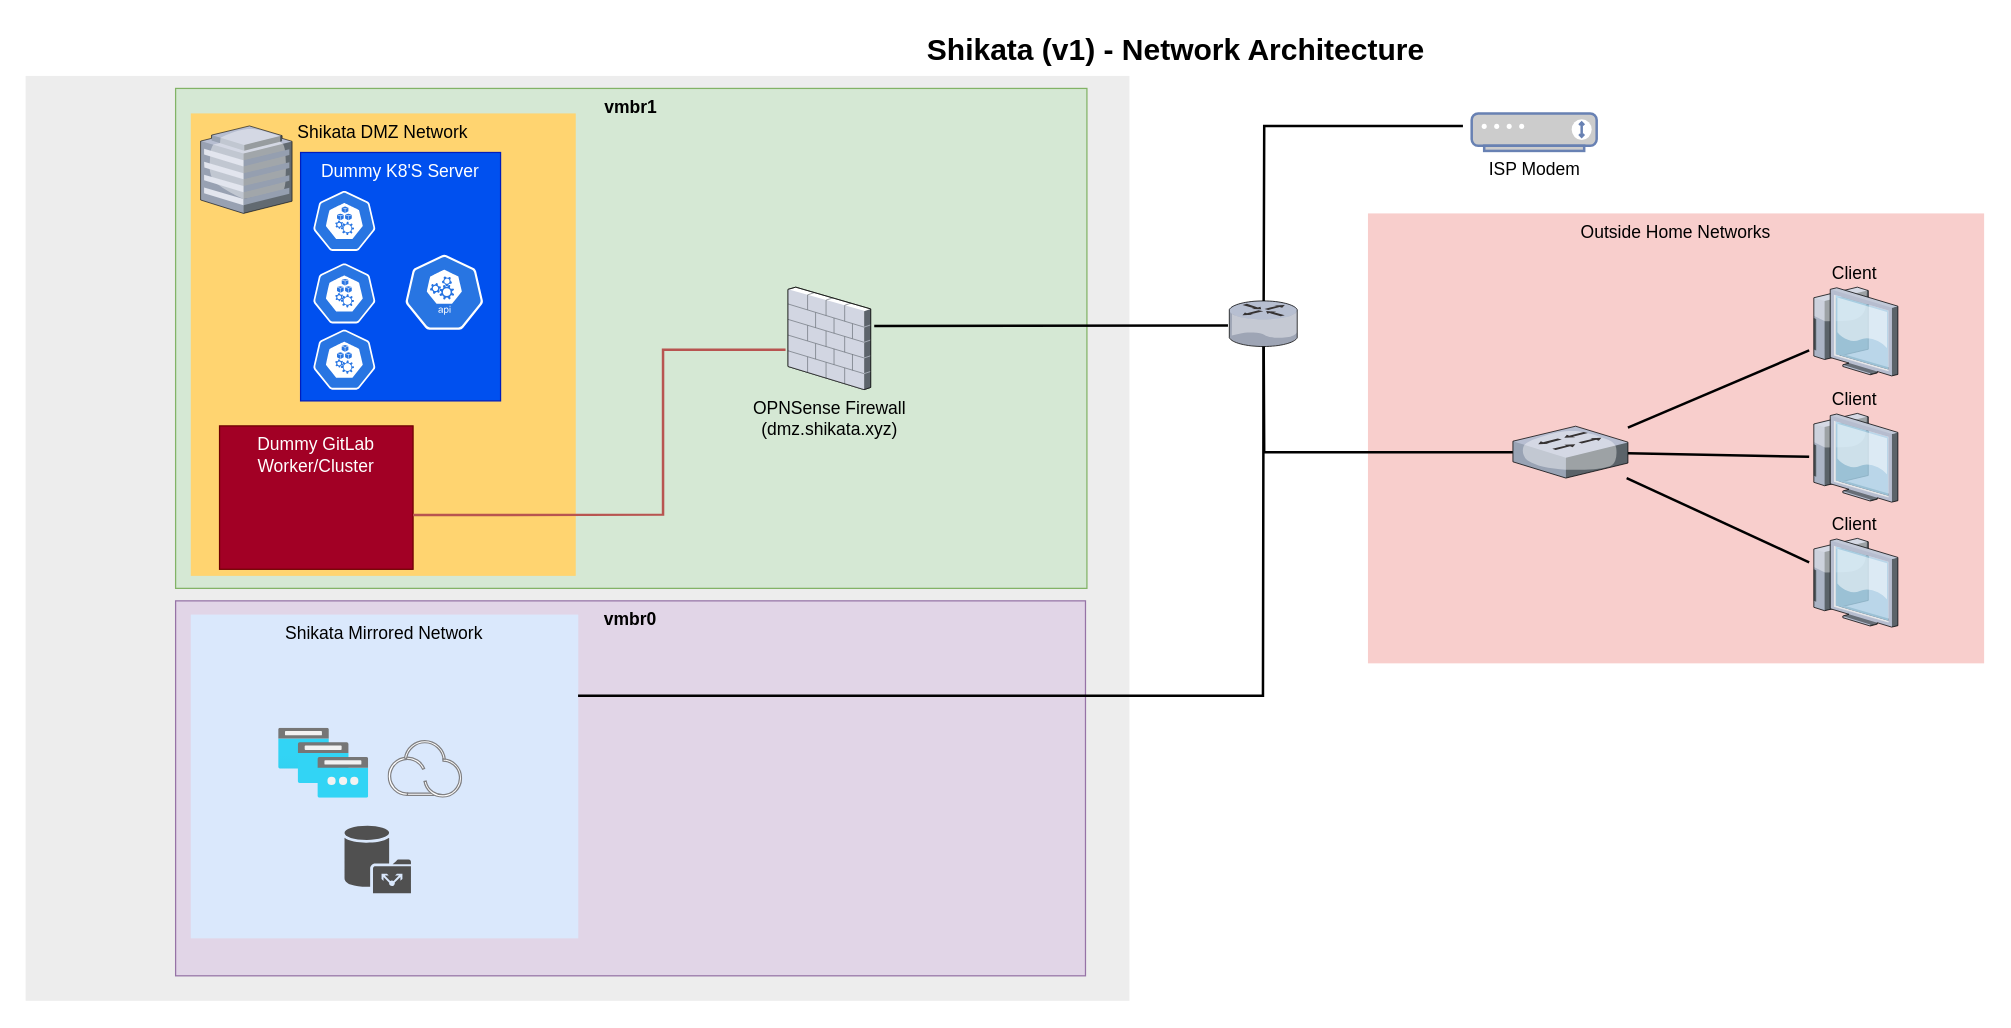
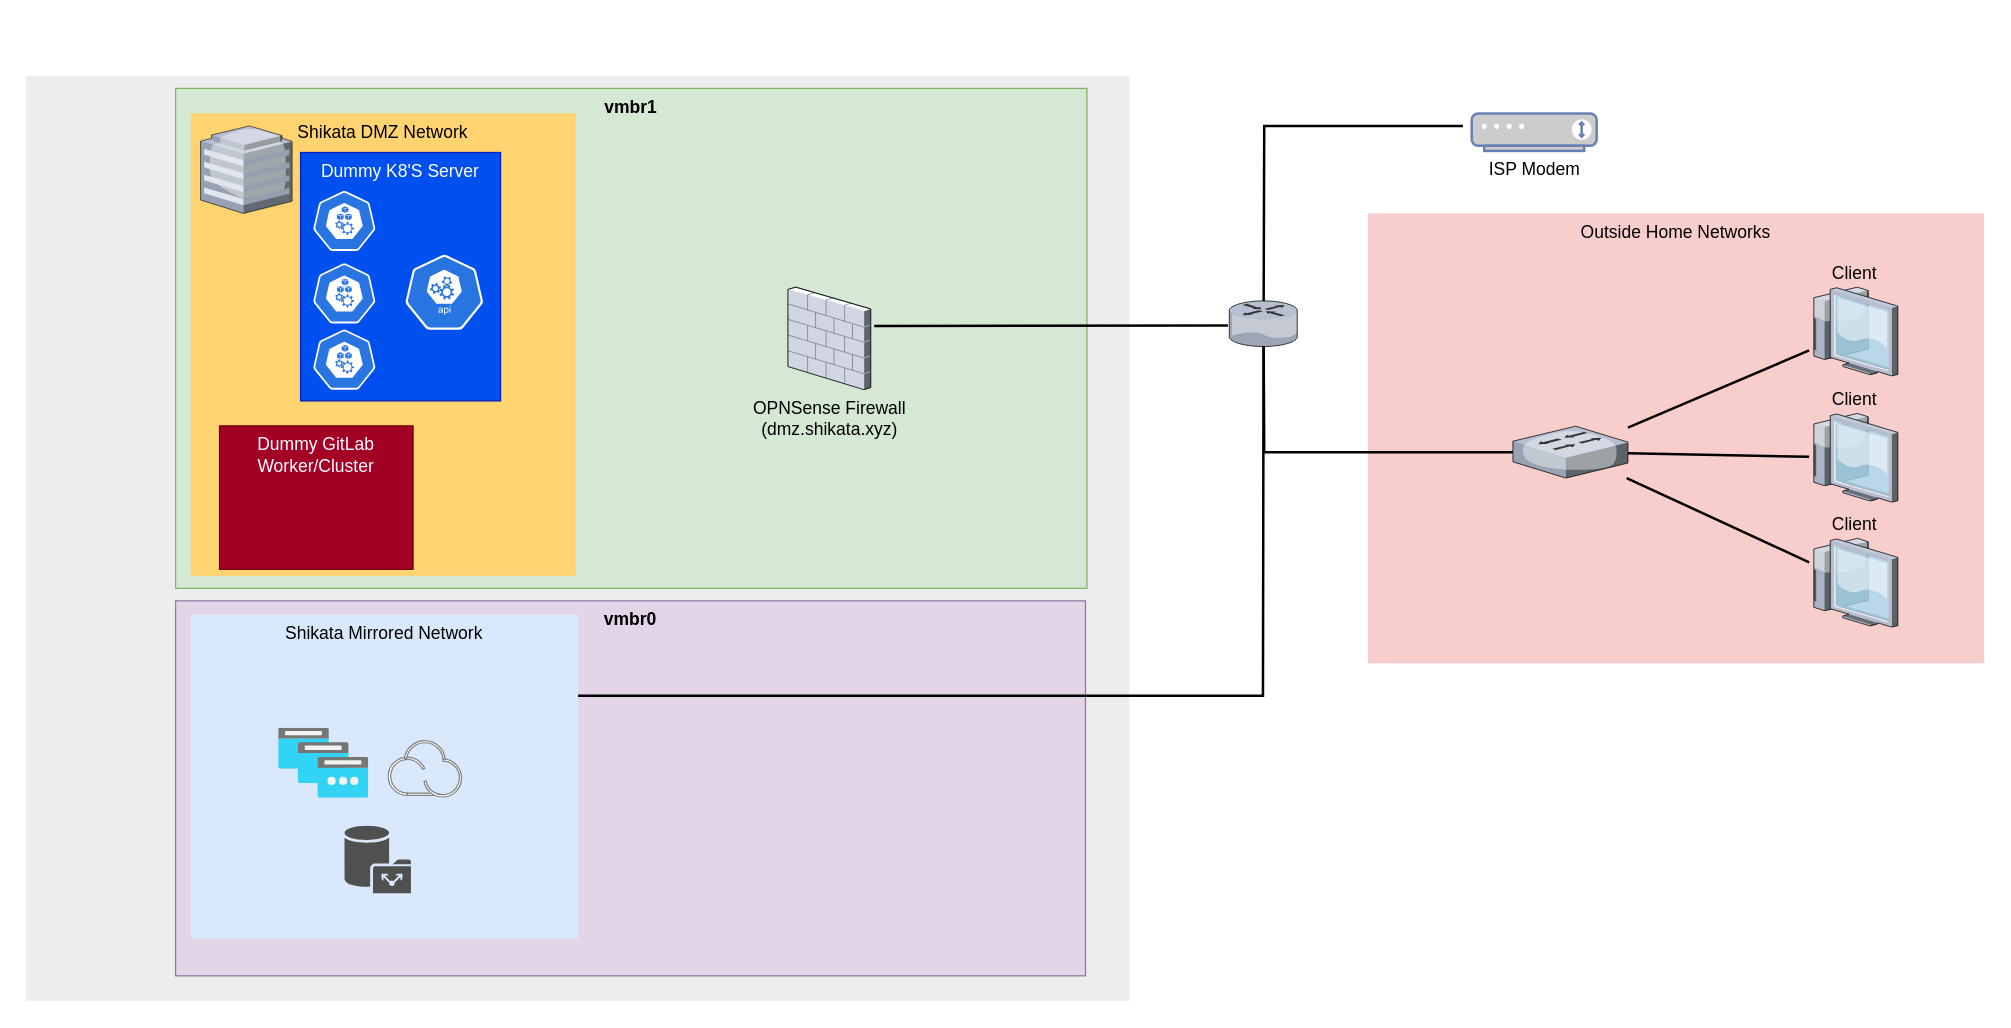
(1175, 51) -> none
(663, 495) -> none
